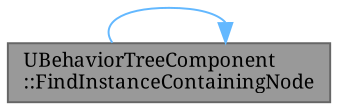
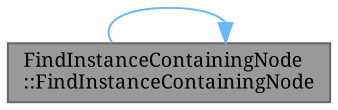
(169, 73) -> (169, 73)
